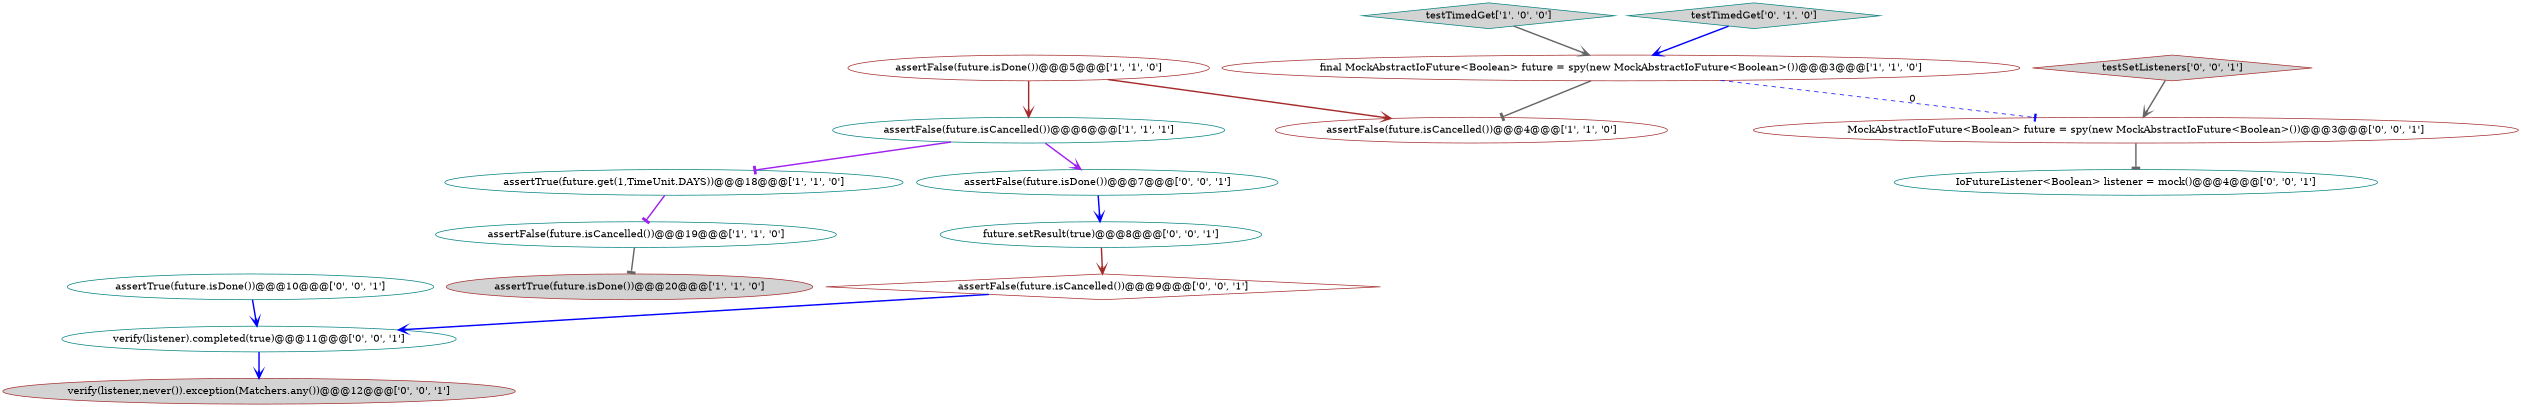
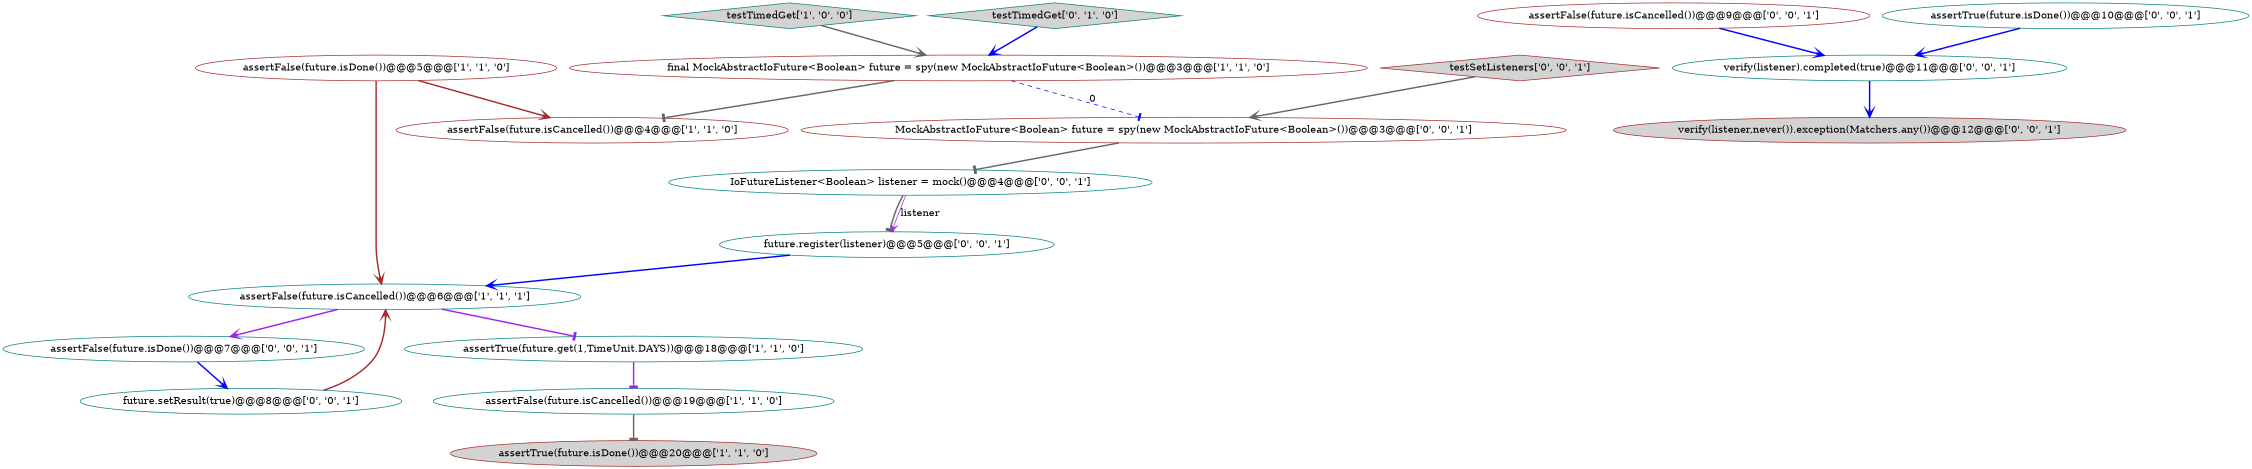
none -> (887, 245)
(1102, 257) -> (368, 365)
(1103, 287) -> (1674, 16)
